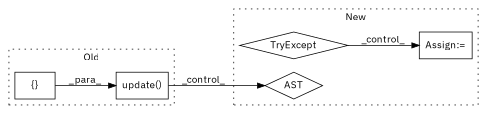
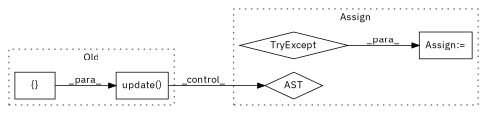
(356, 17) -> (356, 17)
(384, 40) -> (384, 40)
